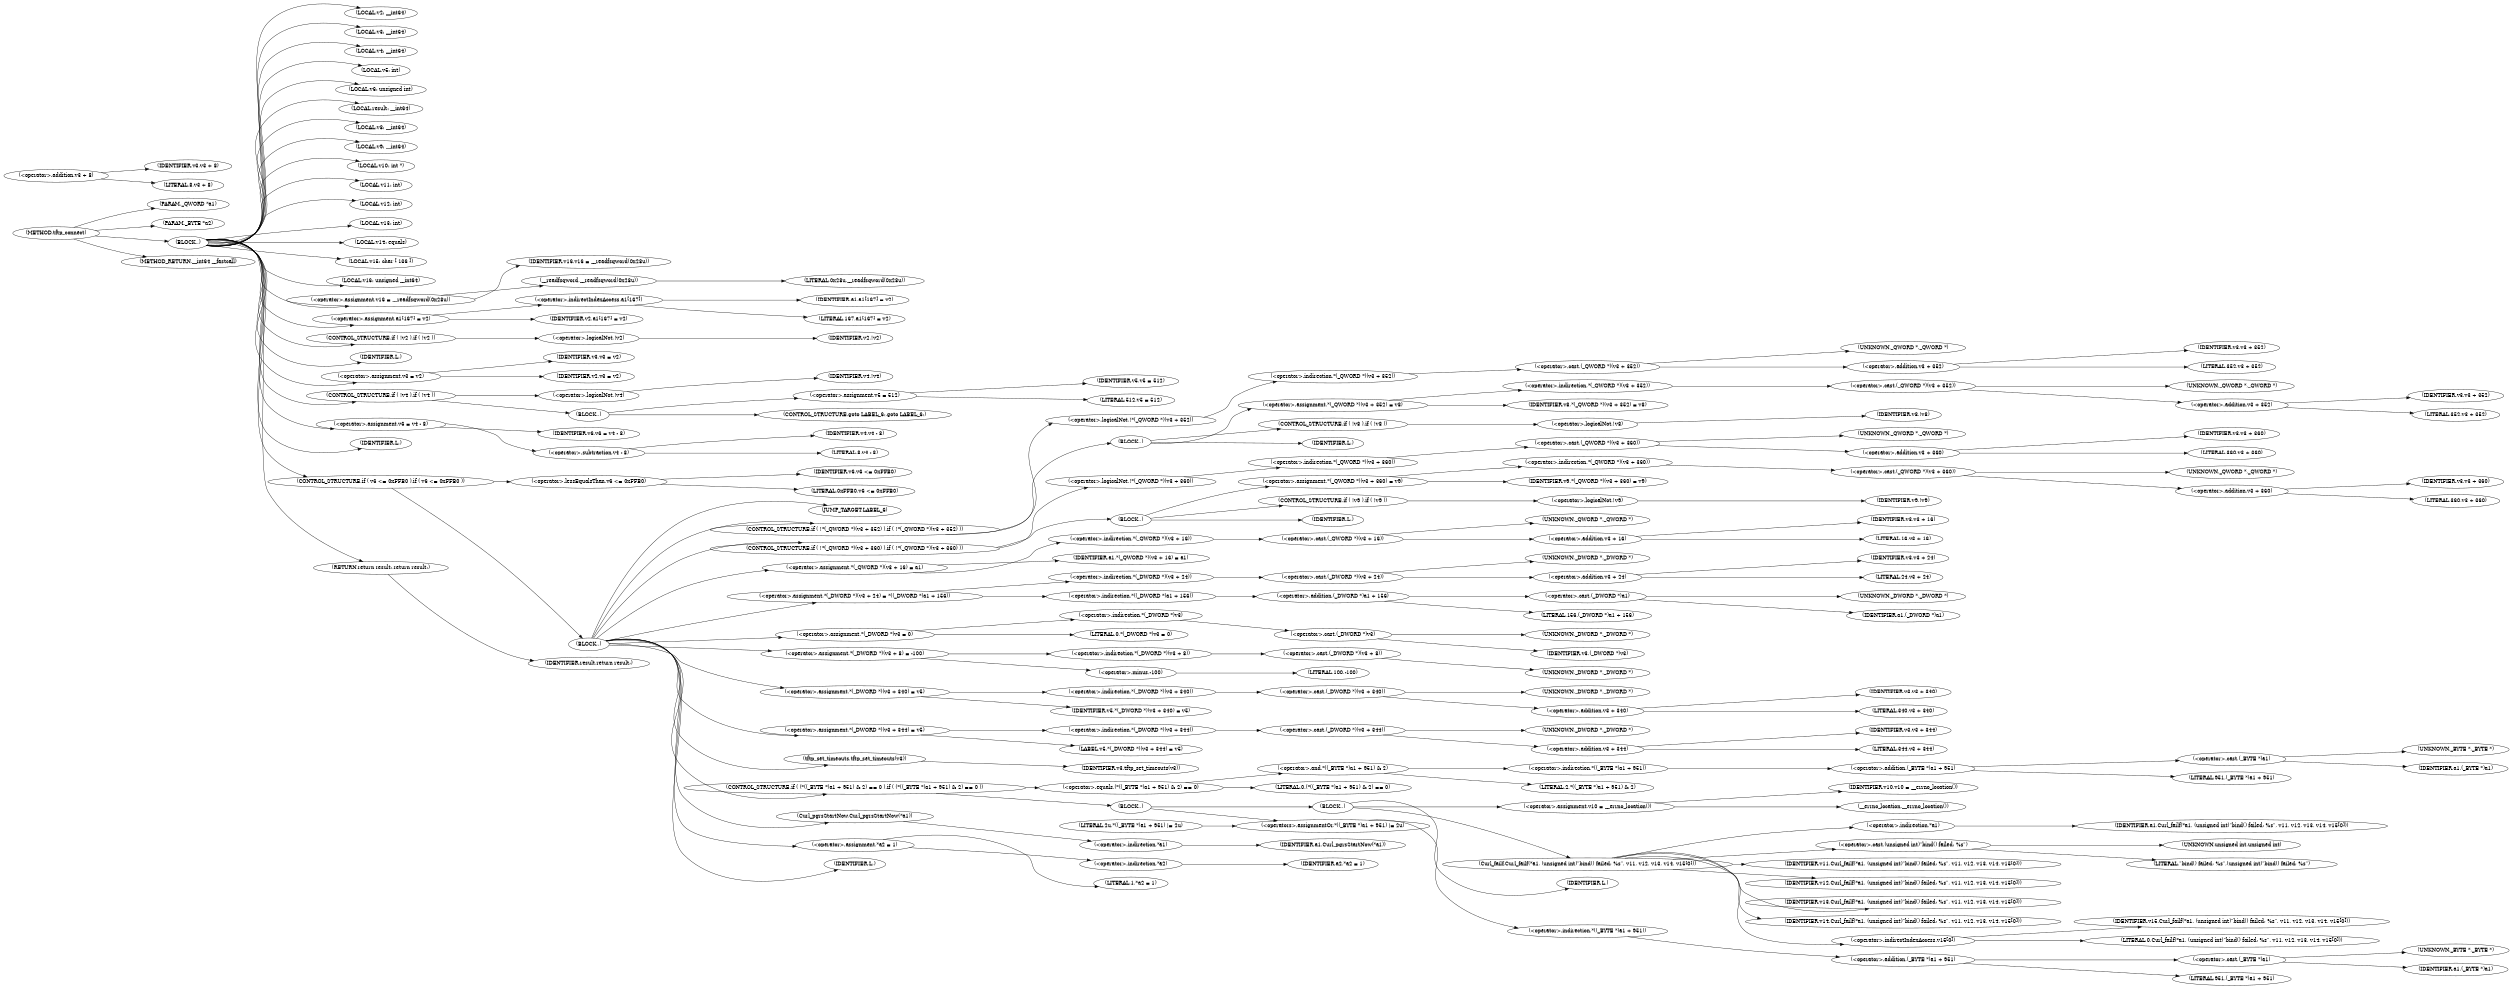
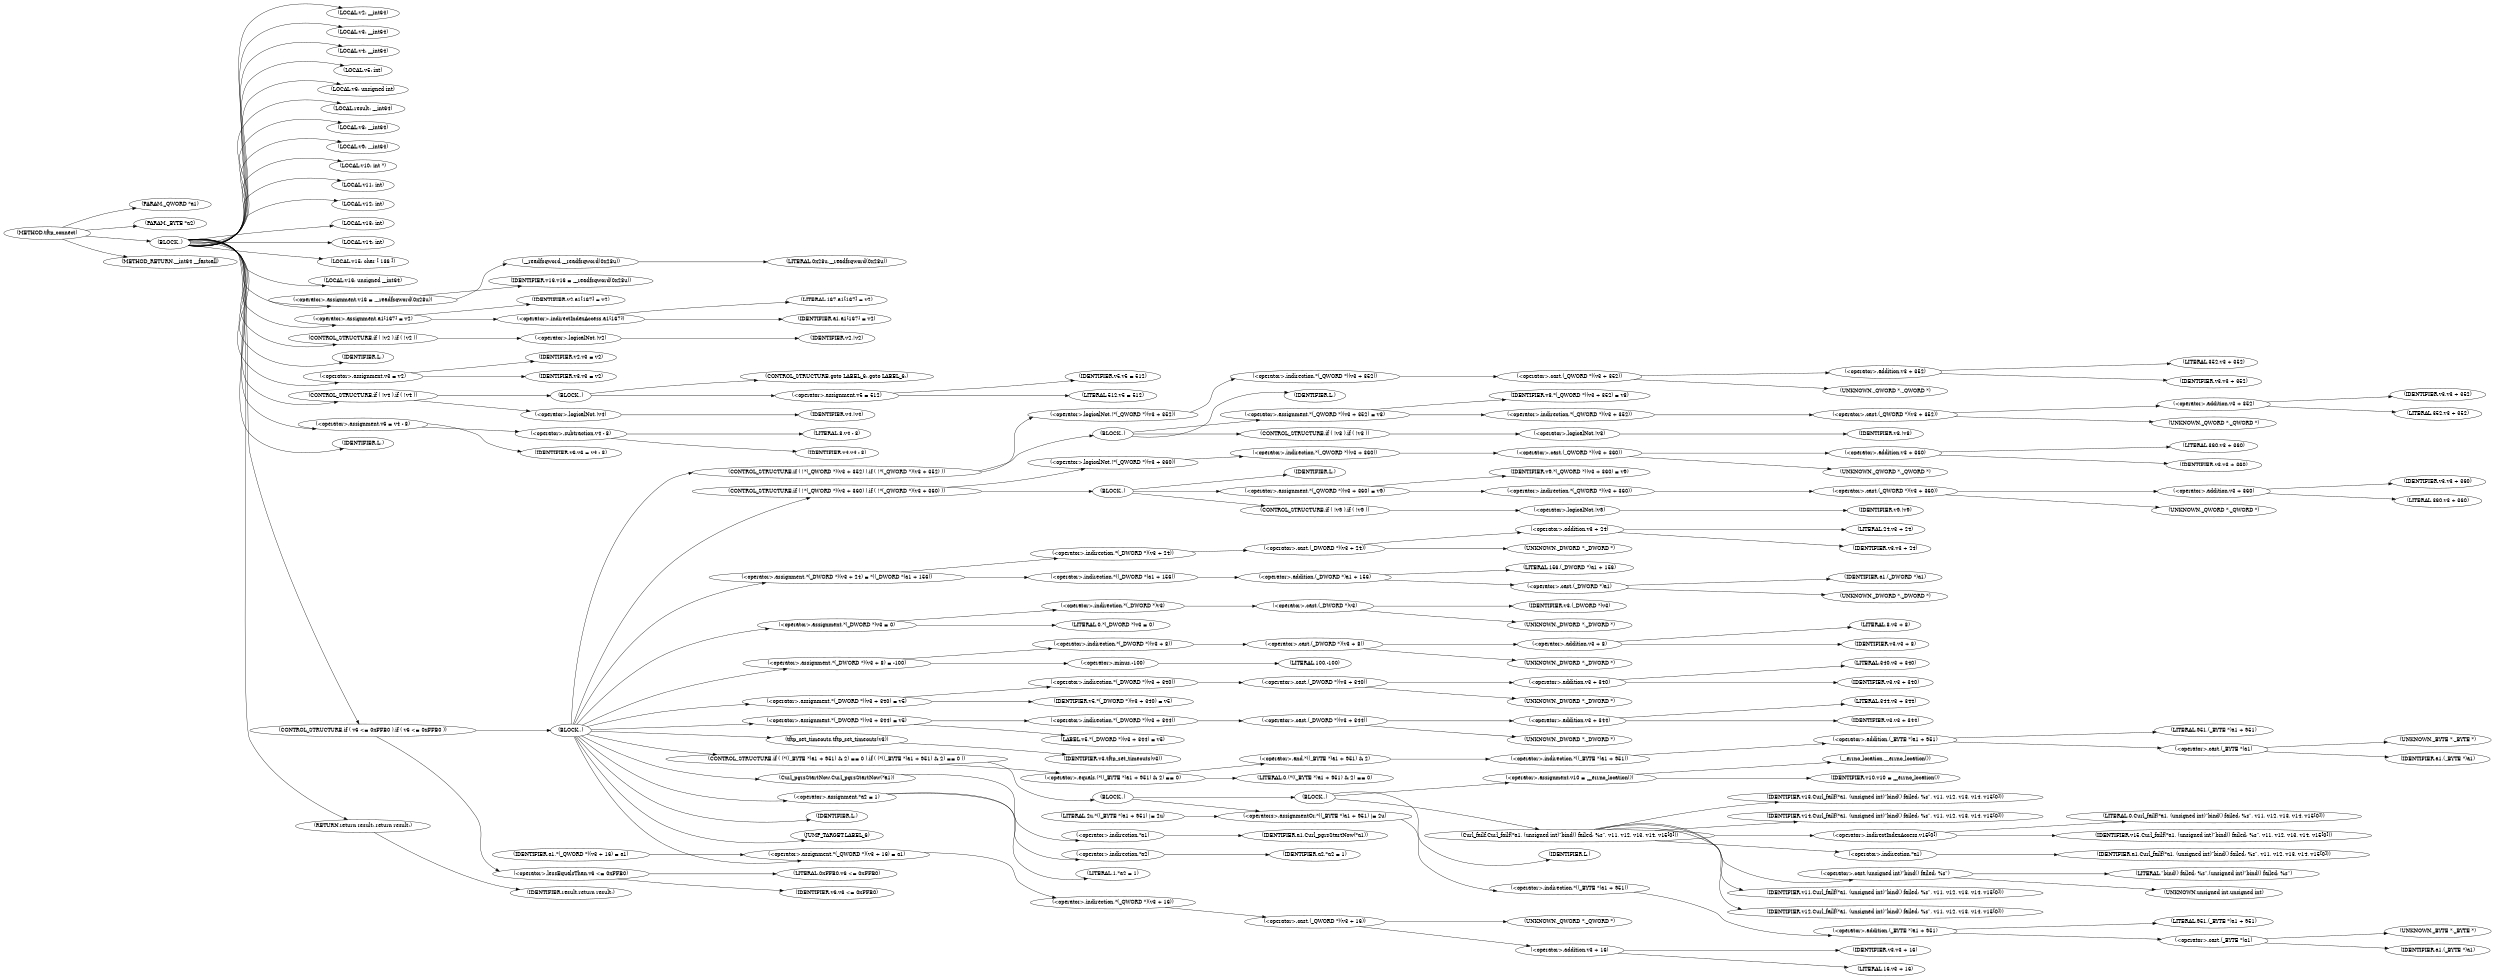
(381, 243) -> (363, 243)
(996, 563) -> (700, 855)
none -> (1448, 644)
(1588, 788) -> none
